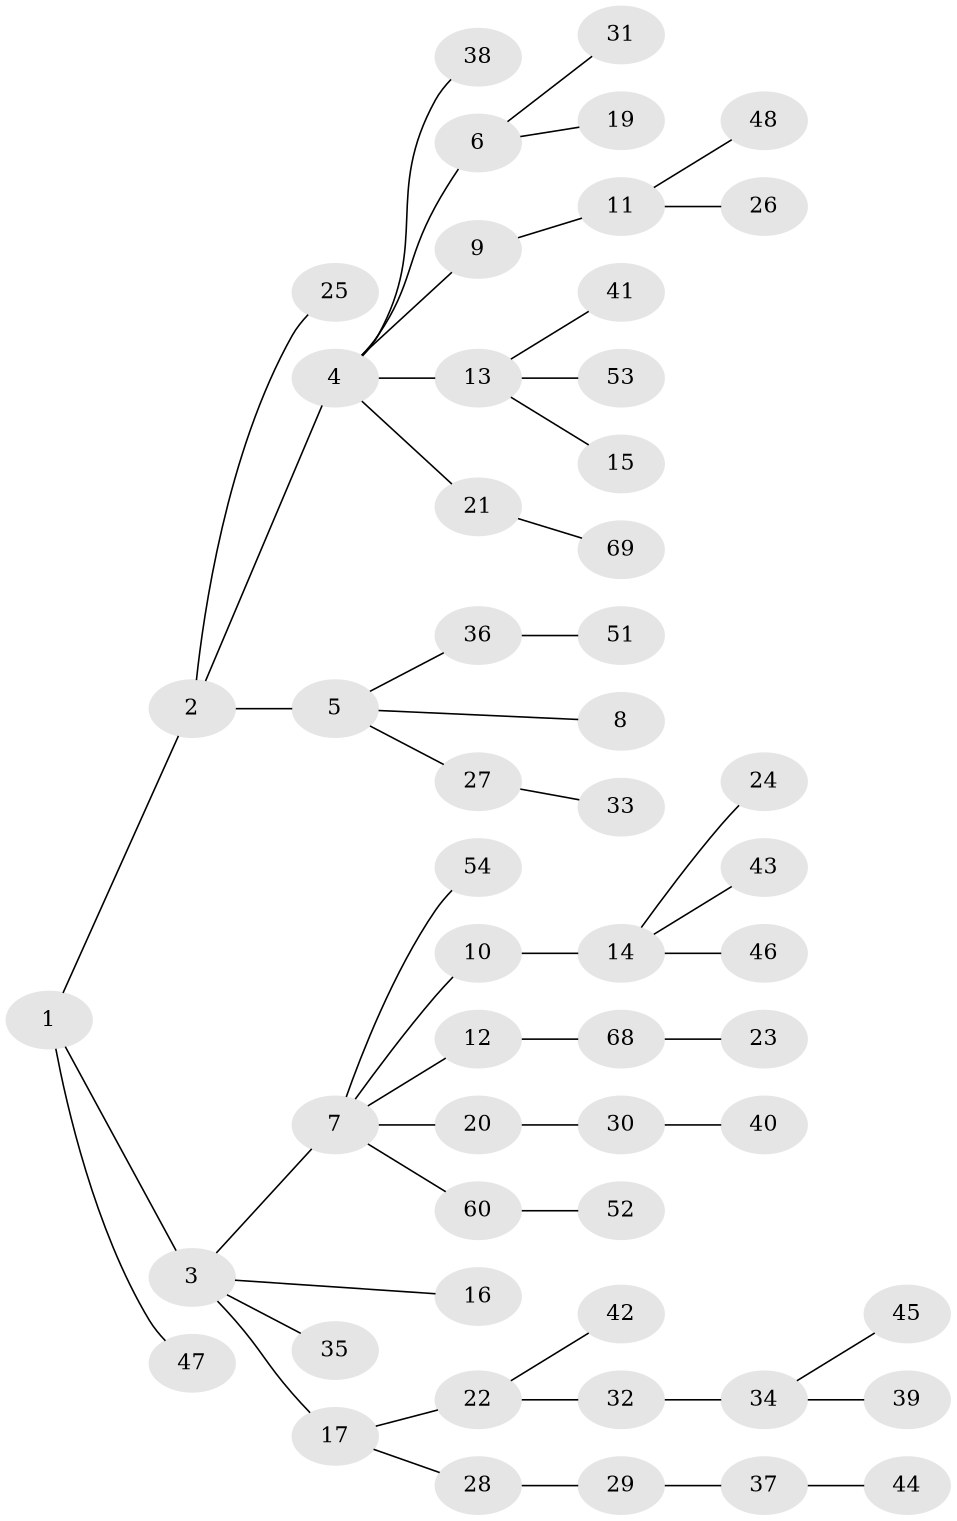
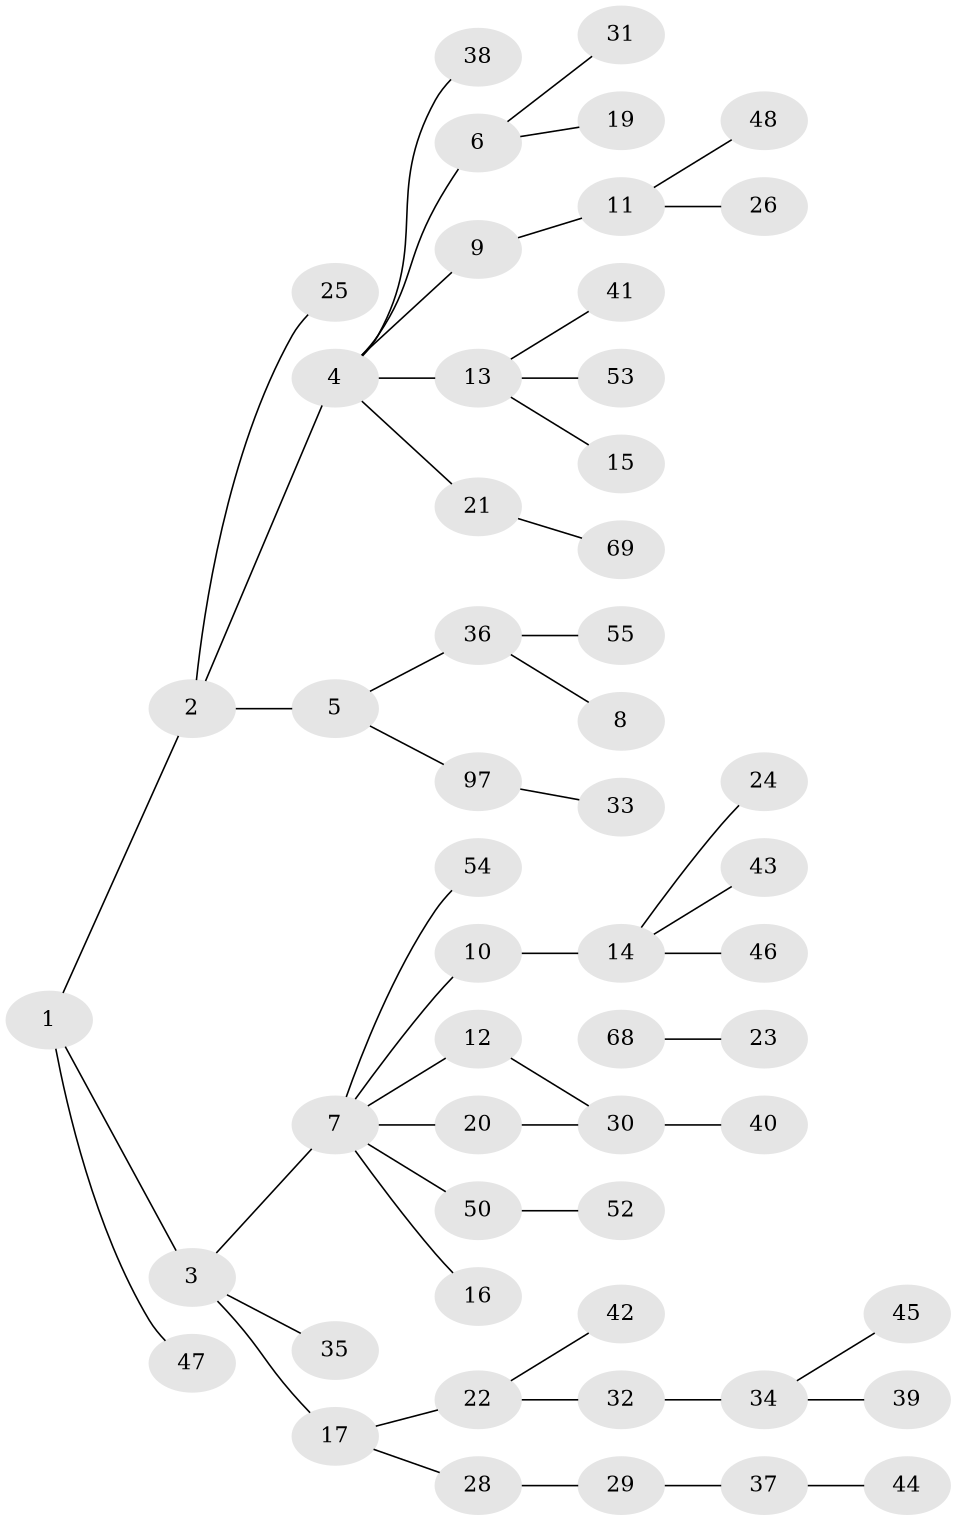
(621, 636) -> (621, 636)
(478, 715) -> (550, 678)
(478, 782) -> (478, 782)
(550, 1039) -> (550, 1082)
(478, 1211) -> (478, 1211)
(335, 1287) -> (402, 1213)
